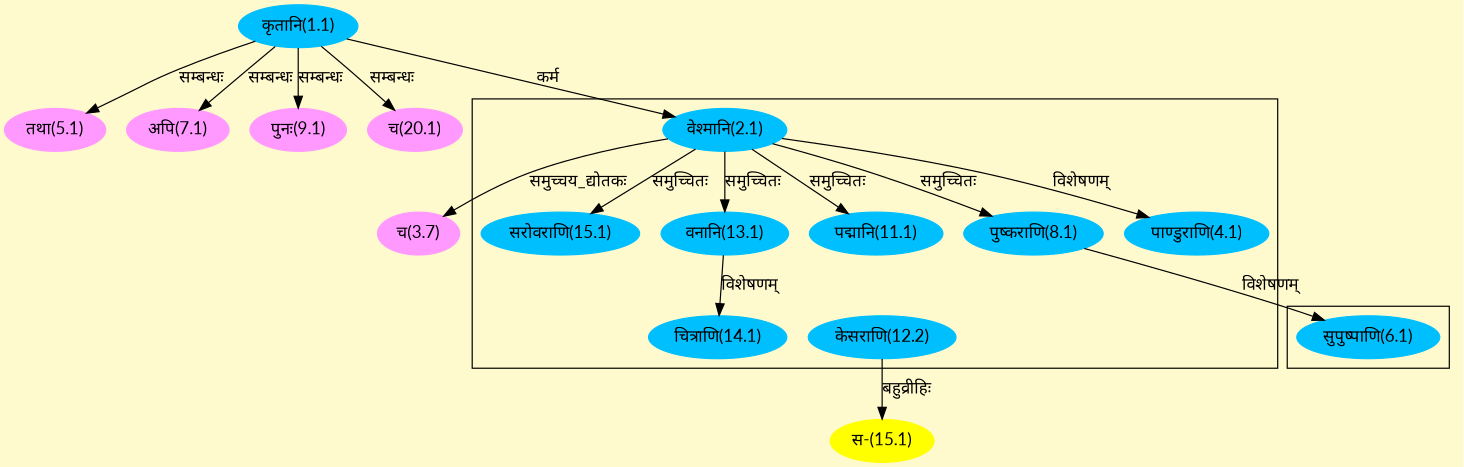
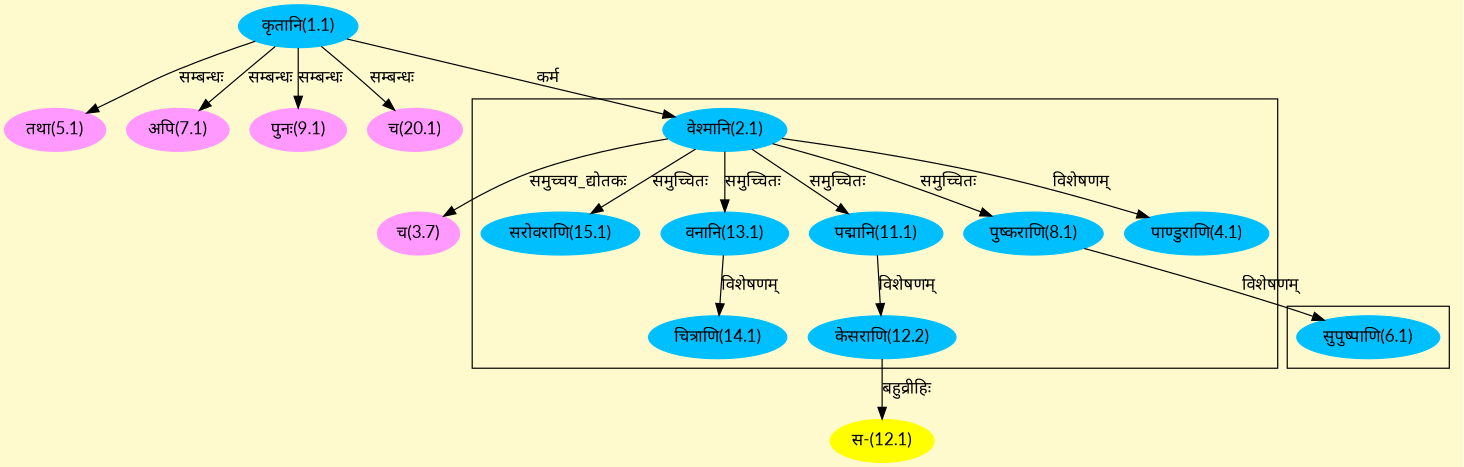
none -> (879, 279)
(882, 441) -> (882, 441)
